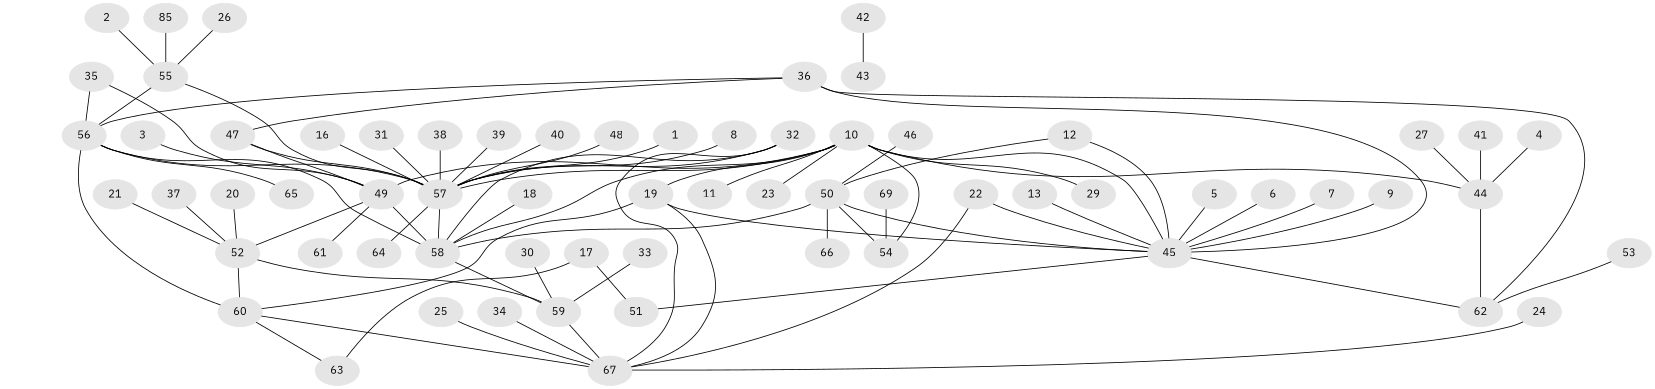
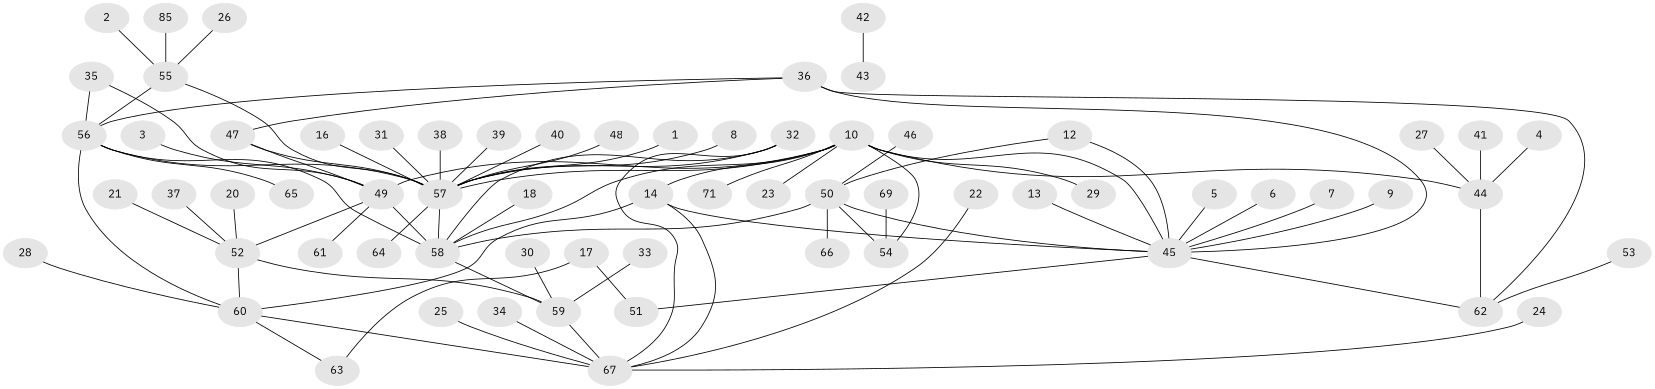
(651, 194) -> (651, 194)
(710, 194) -> (710, 194)
(1070, 229) -> none
none -> (25, 253)
